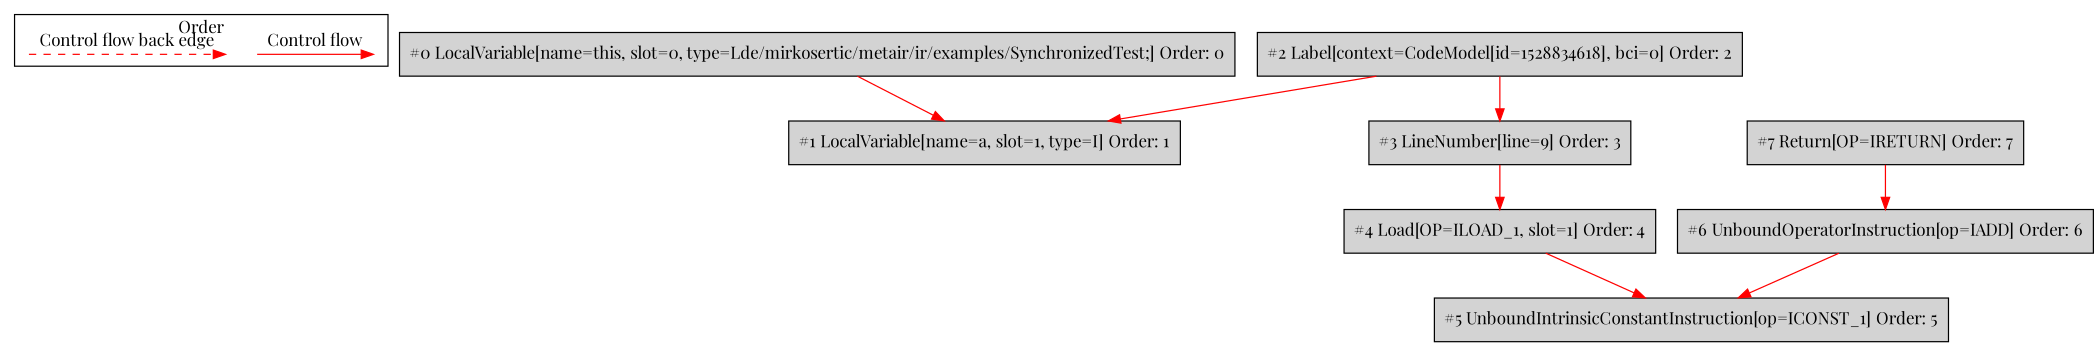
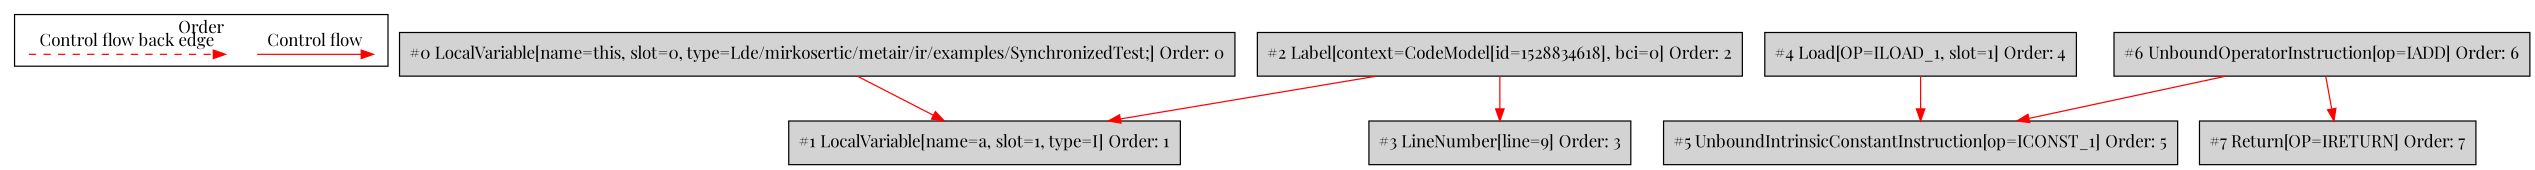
(1500, 181) -> none
(1885, 181) -> (2329, 93)
